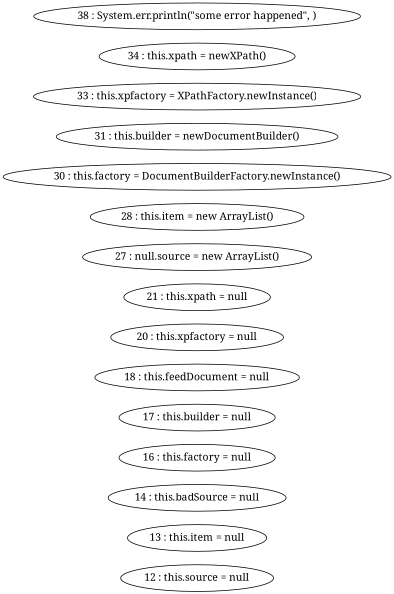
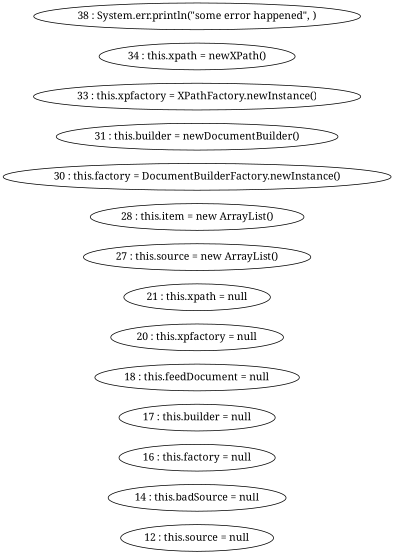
(197, 257) -> (197, 257)
(197, 538) -> none
